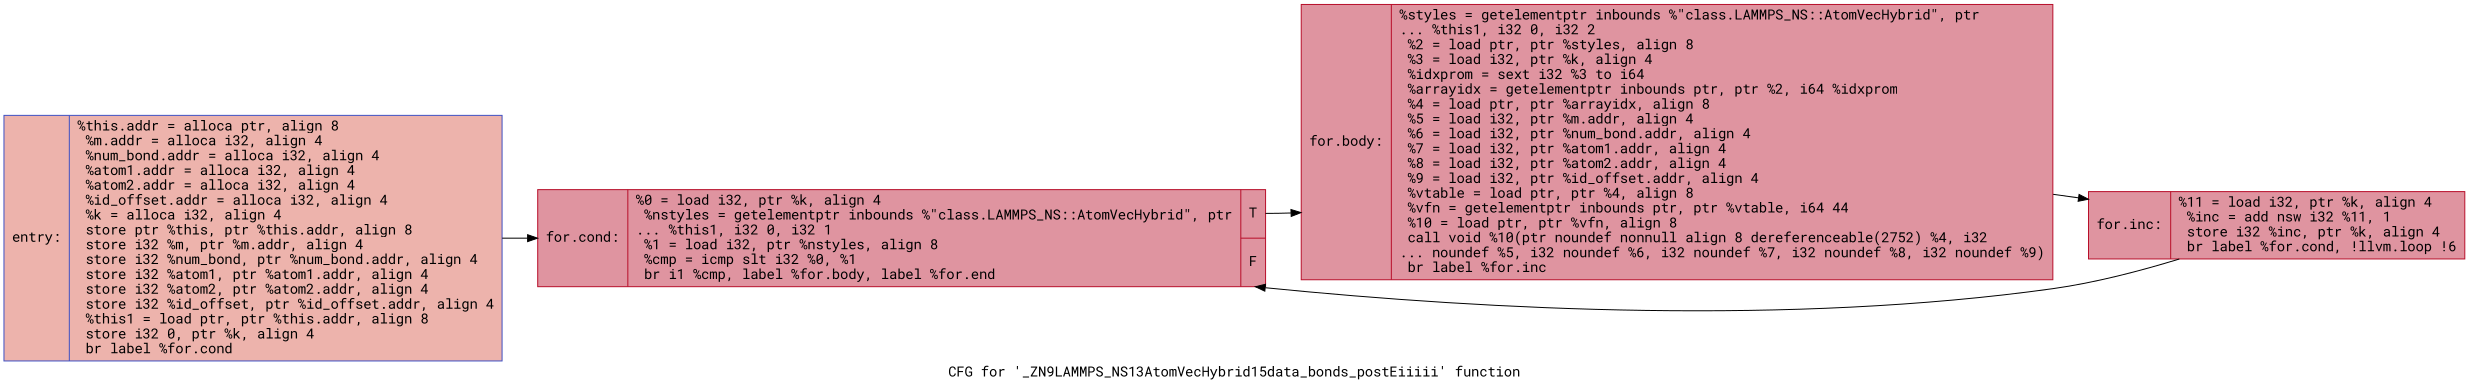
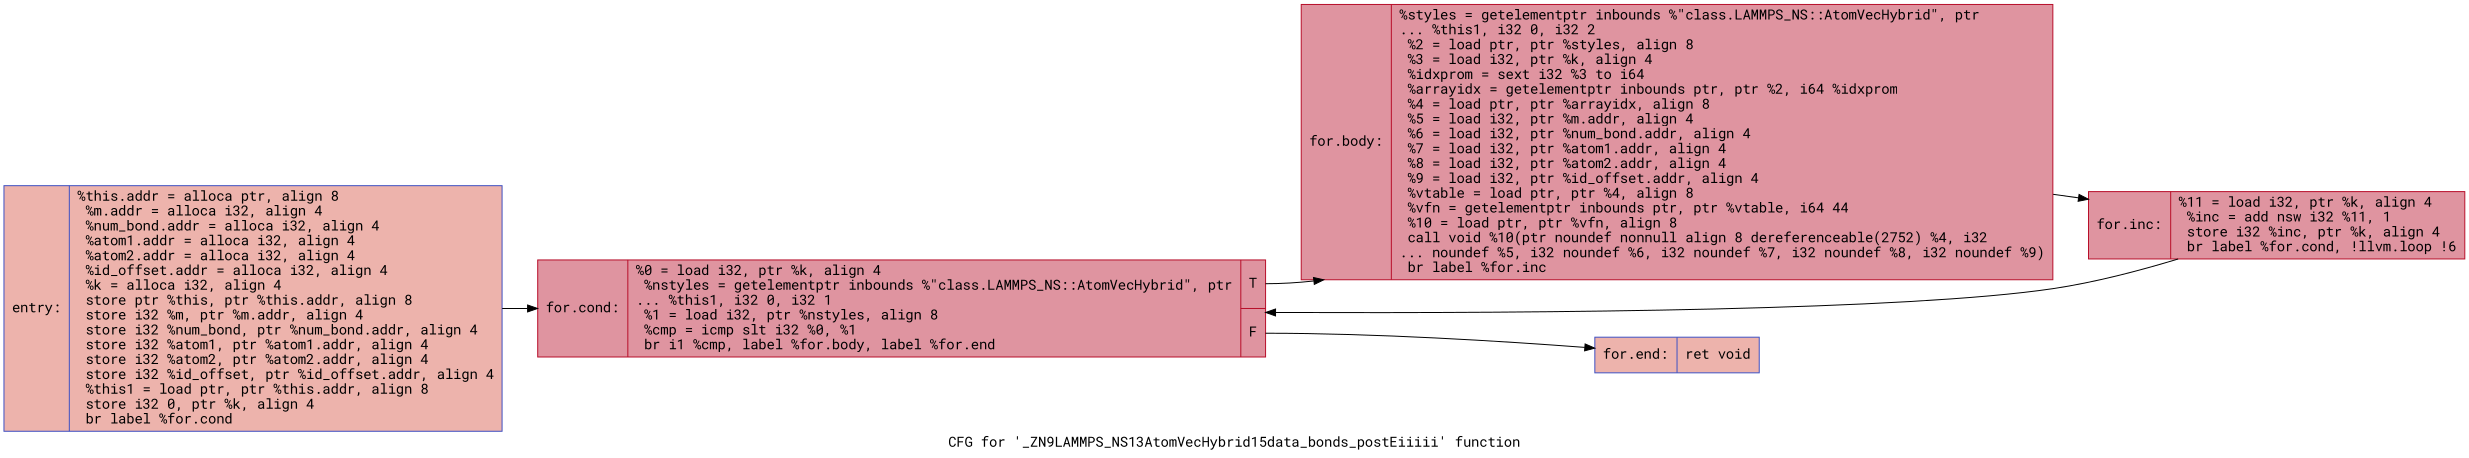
none -> (1677, 355)
